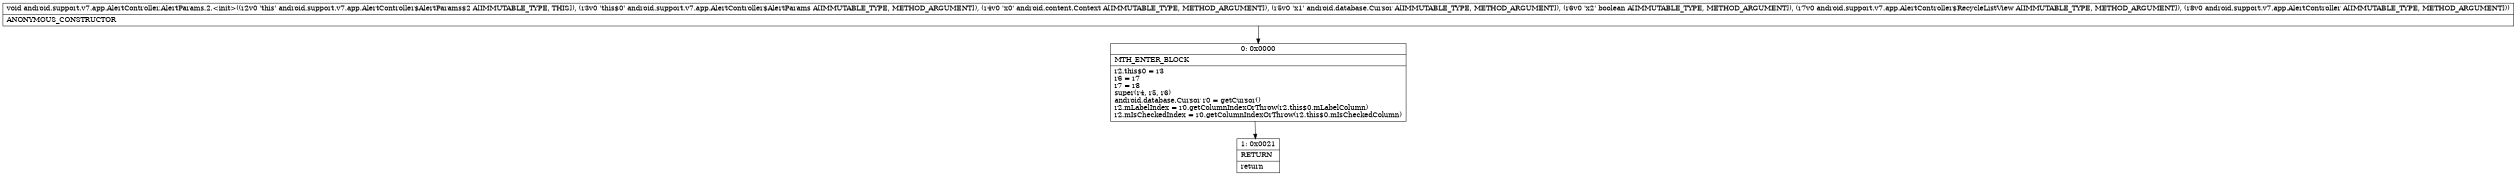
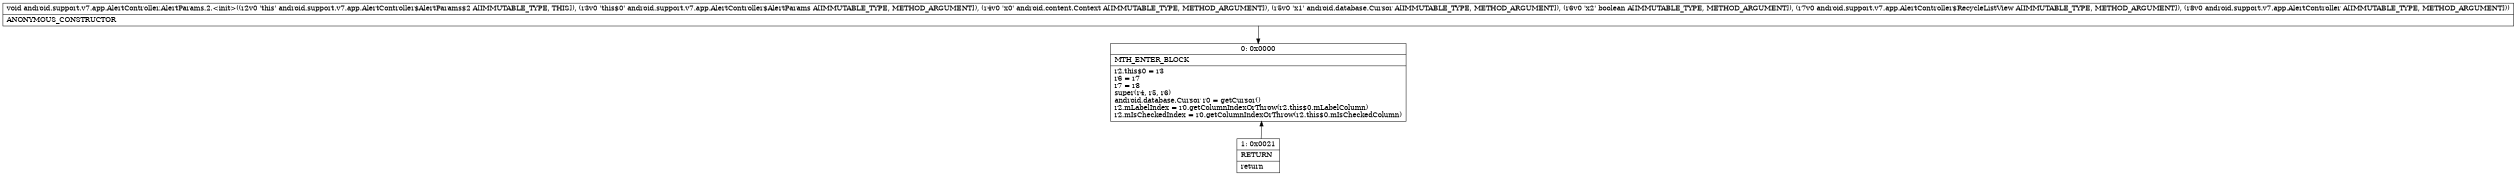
(1255, 128) -> (1261, 133)
